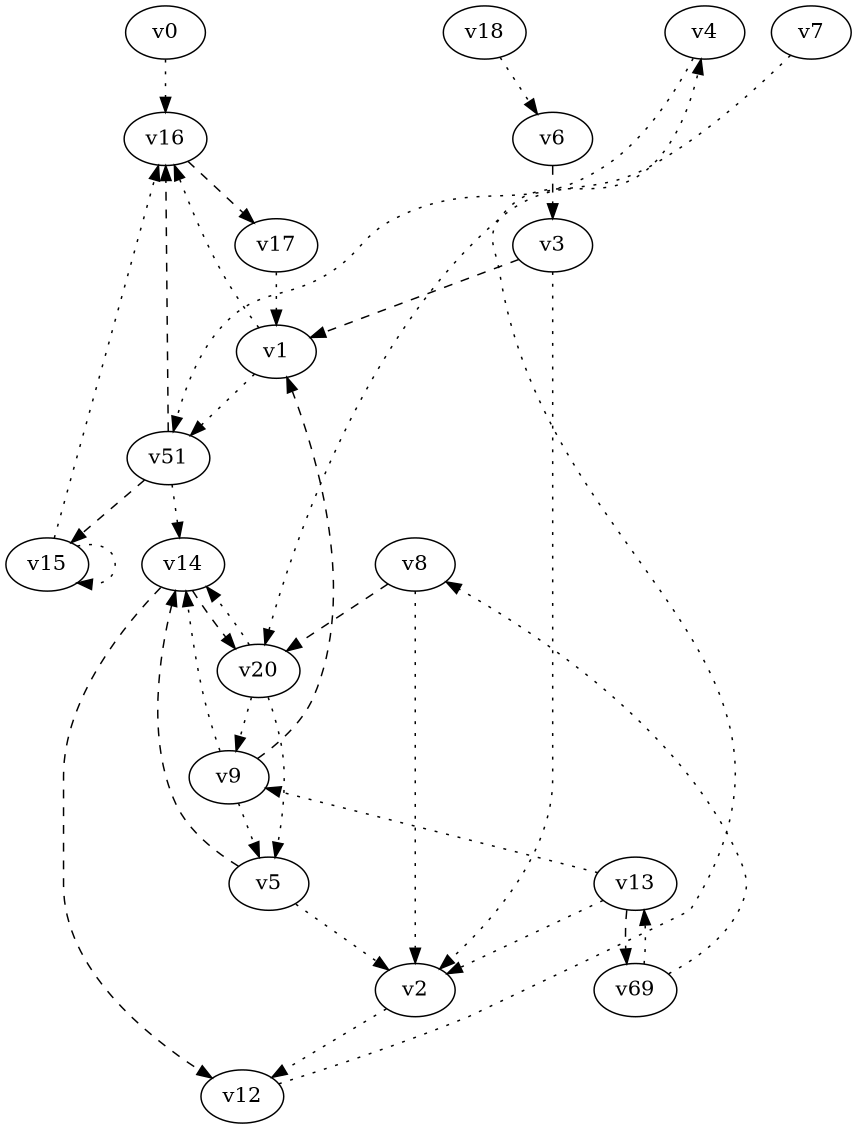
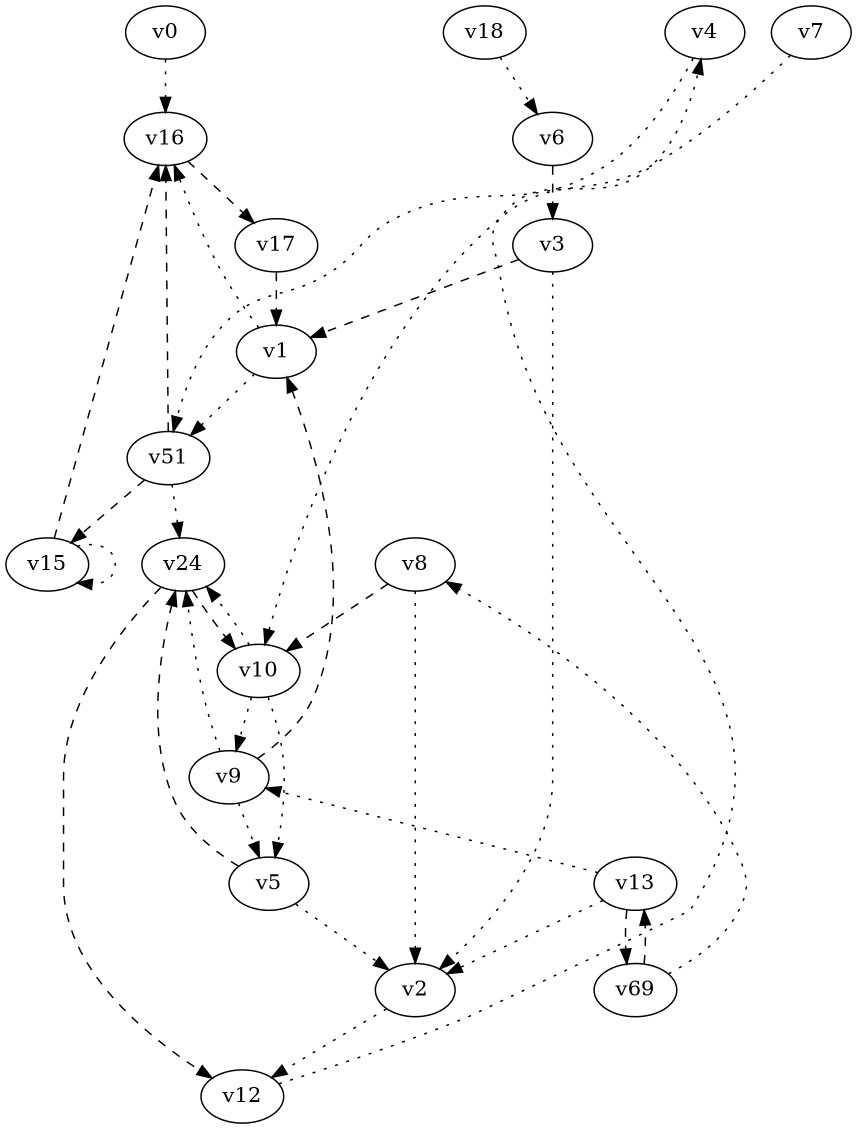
(276, 285) -> (276, 285)
(104, 359) -> (104, 359)
(183, 565) -> (183, 565)
(259, 671) -> (259, 671)
(645, 945) -> (645, 945)
